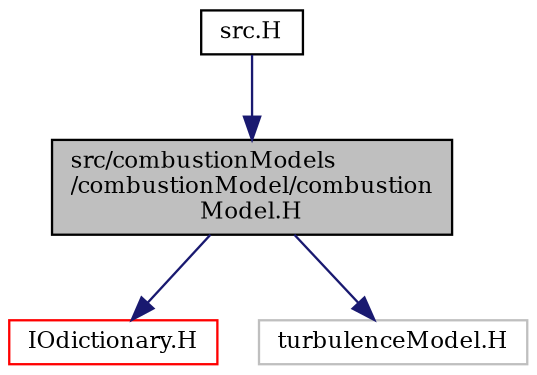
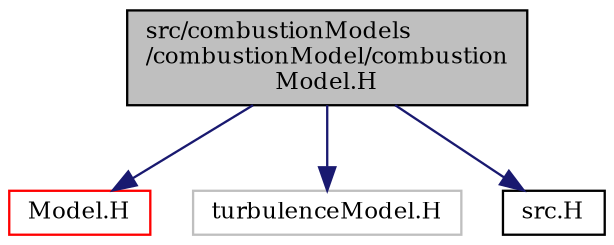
(252, 86) -> (450, 141)
(113, 342) -> (80, 213)
